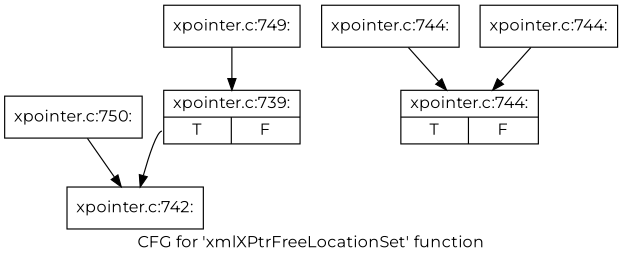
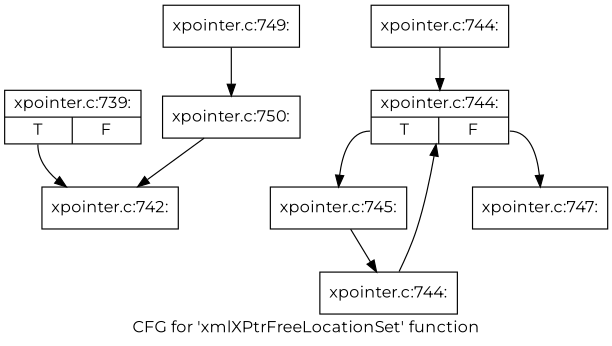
(232, 63) -> (231, 66)
none -> (339, 208)
none -> (540, 208)
